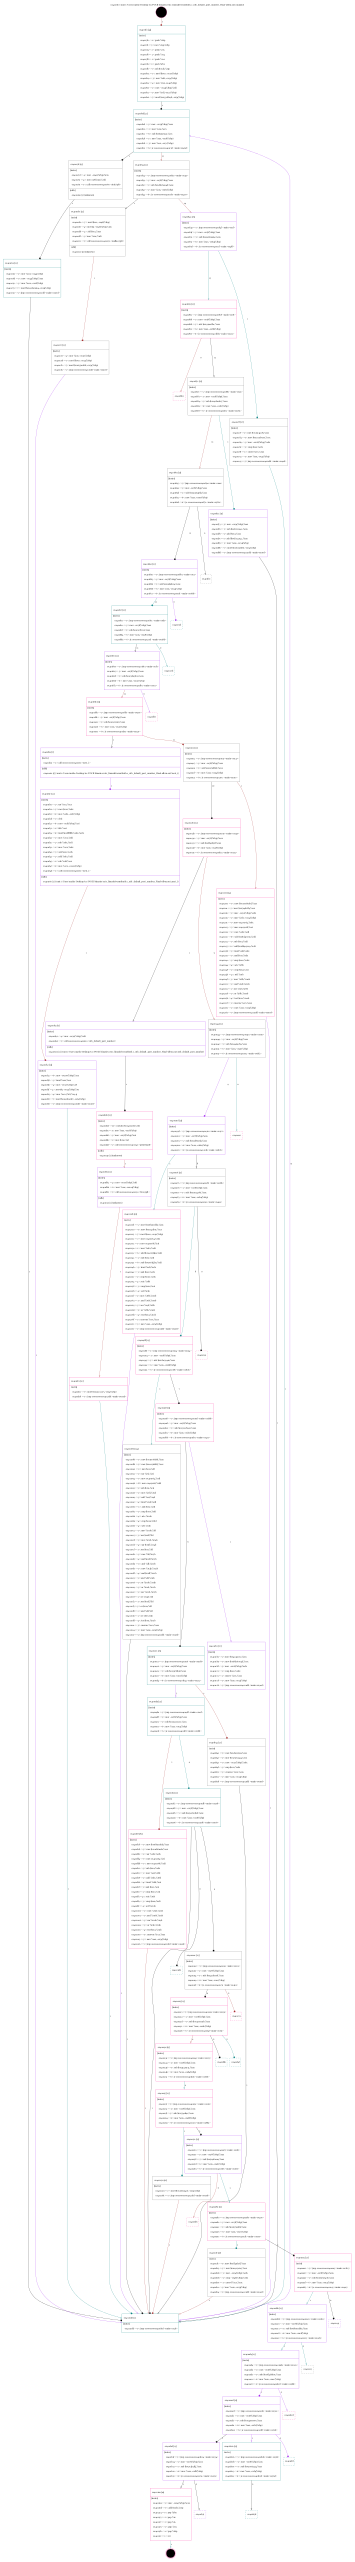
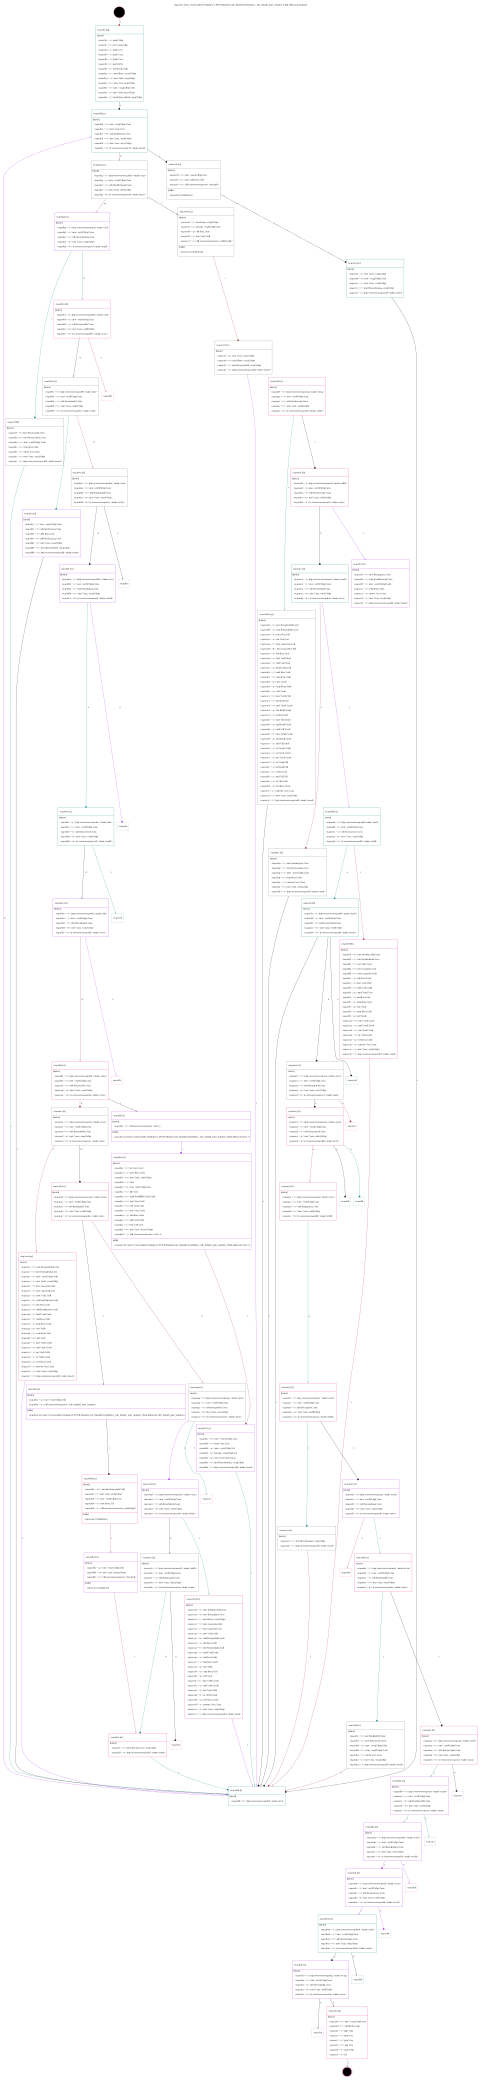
(189, 1271) -> (153, 1662)
(222, 2438) -> (334, 1956)
